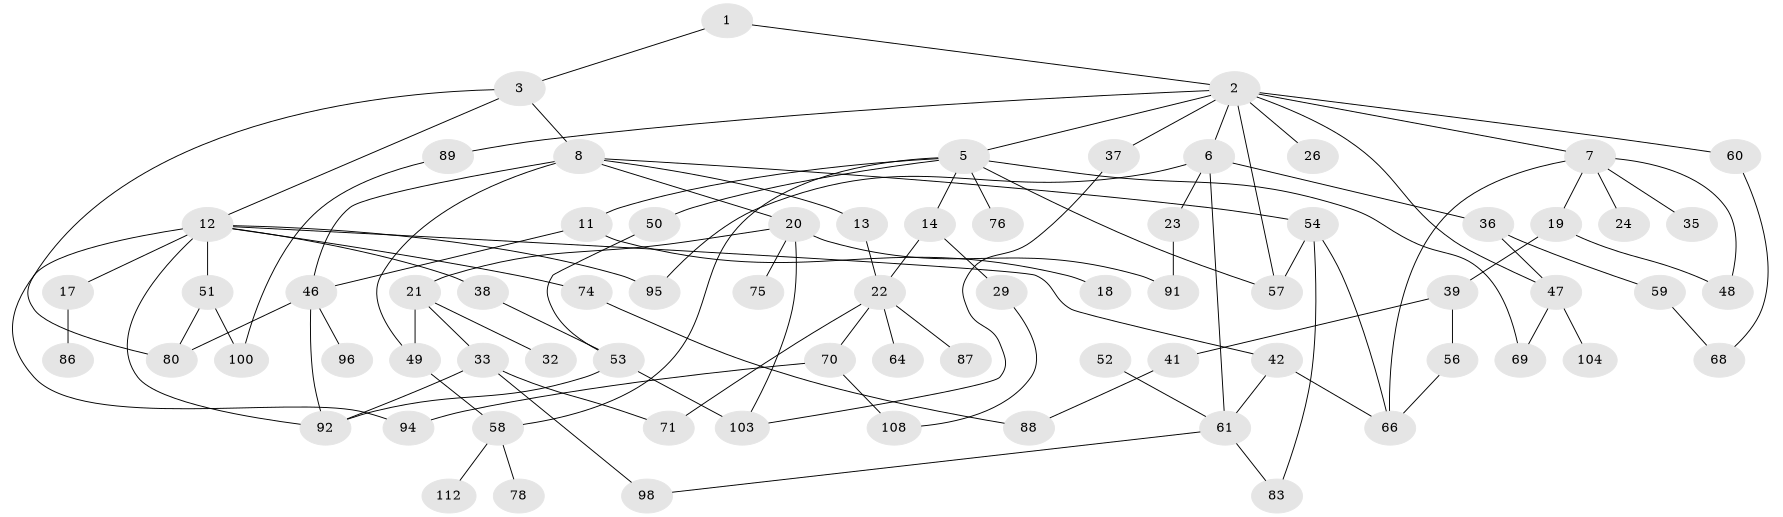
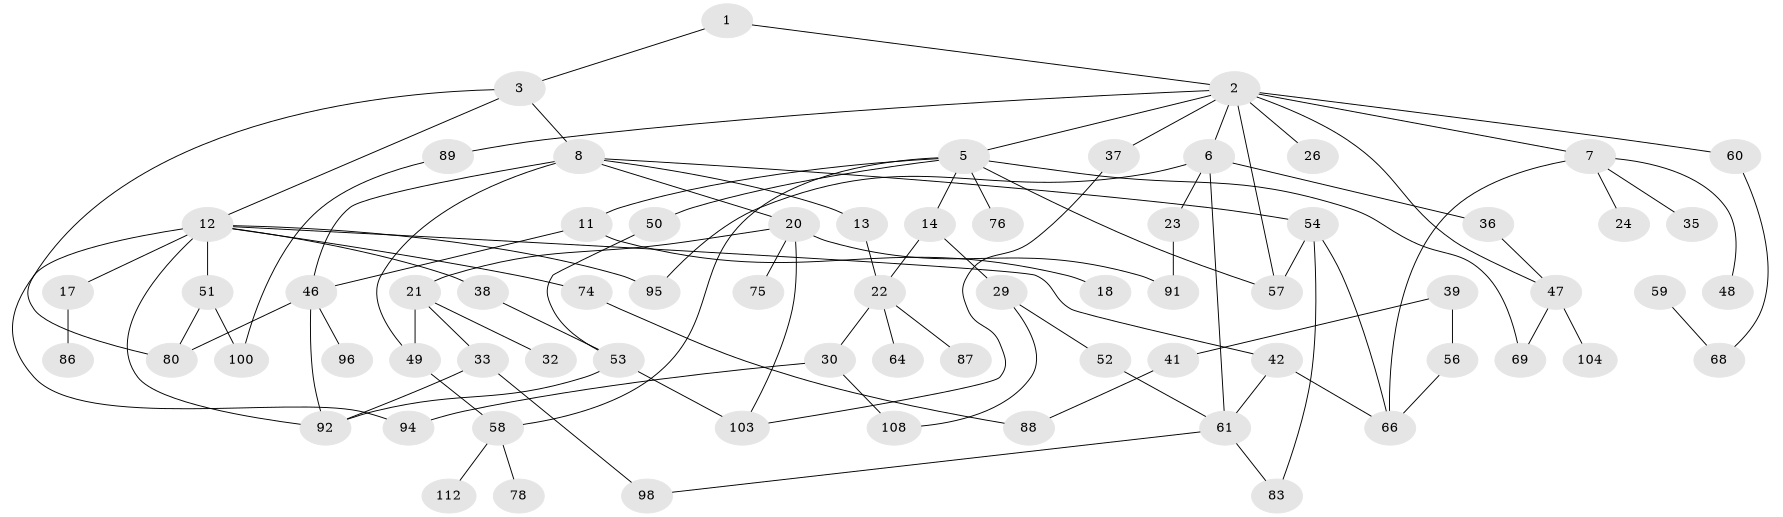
(1556, 224) -> none
(1572, 261) -> none
none -> (1054, 326)
(830, 360) -> (830, 360)
(669, 428) -> none
